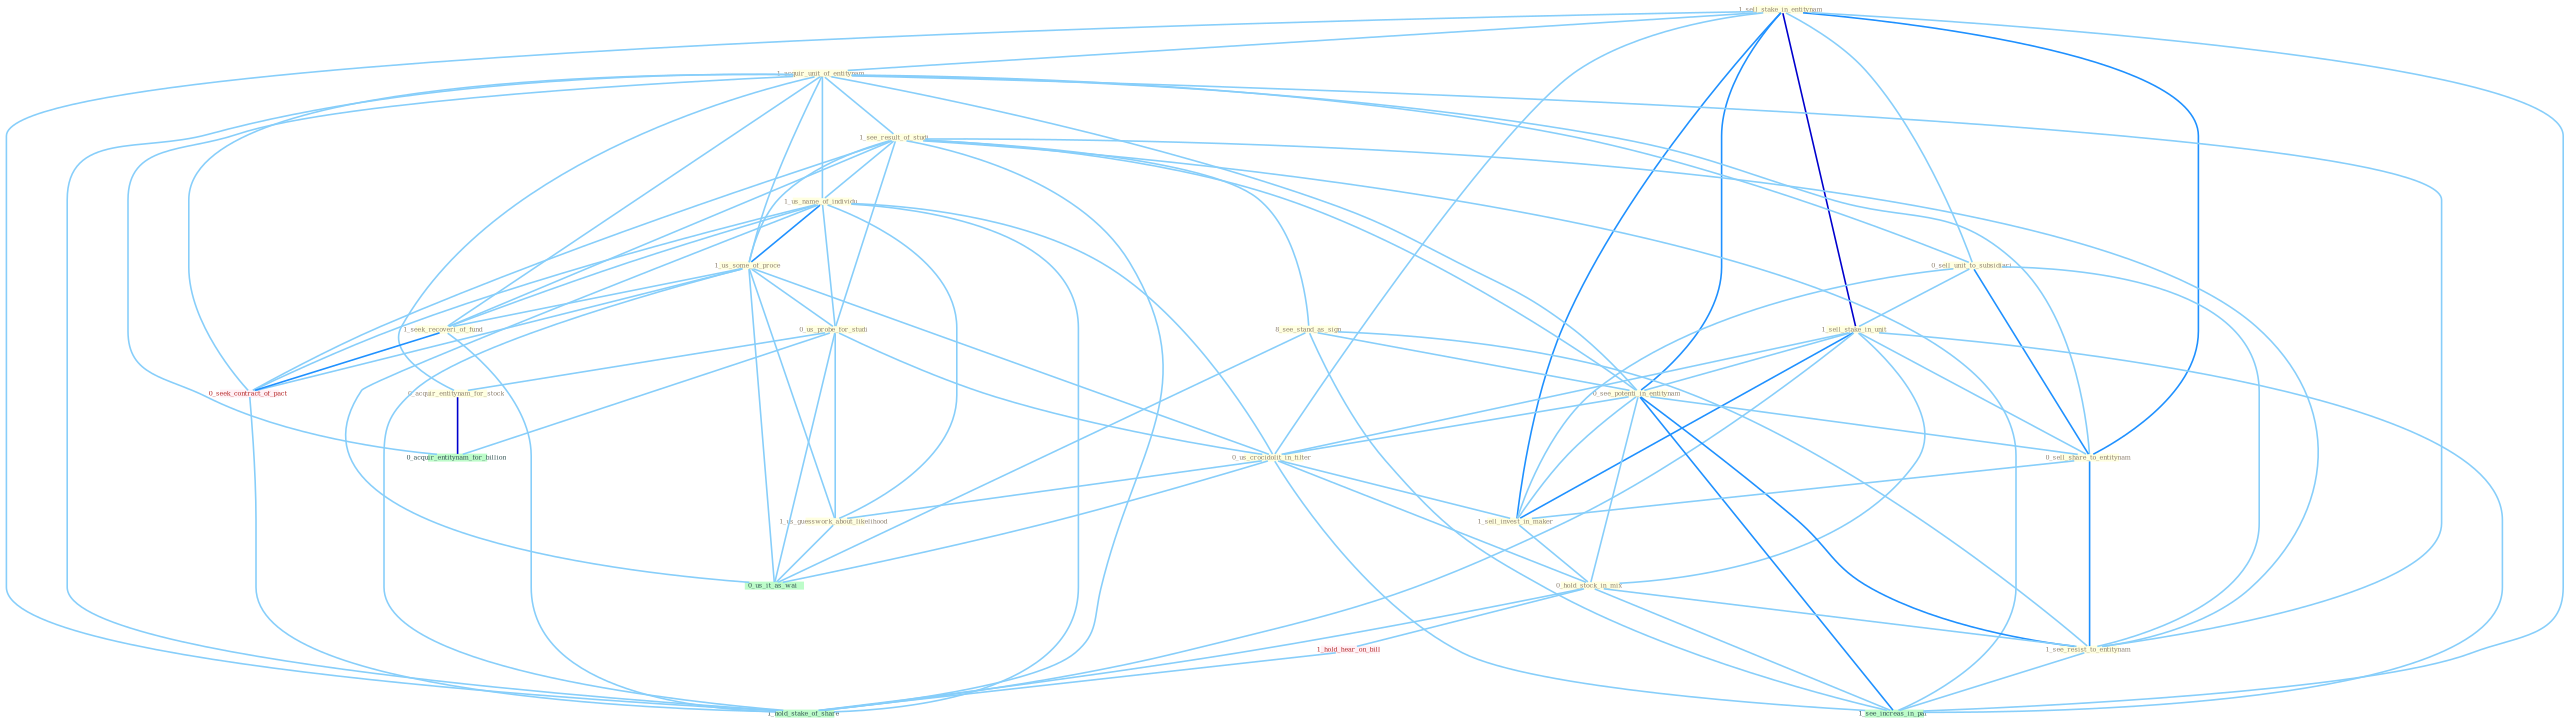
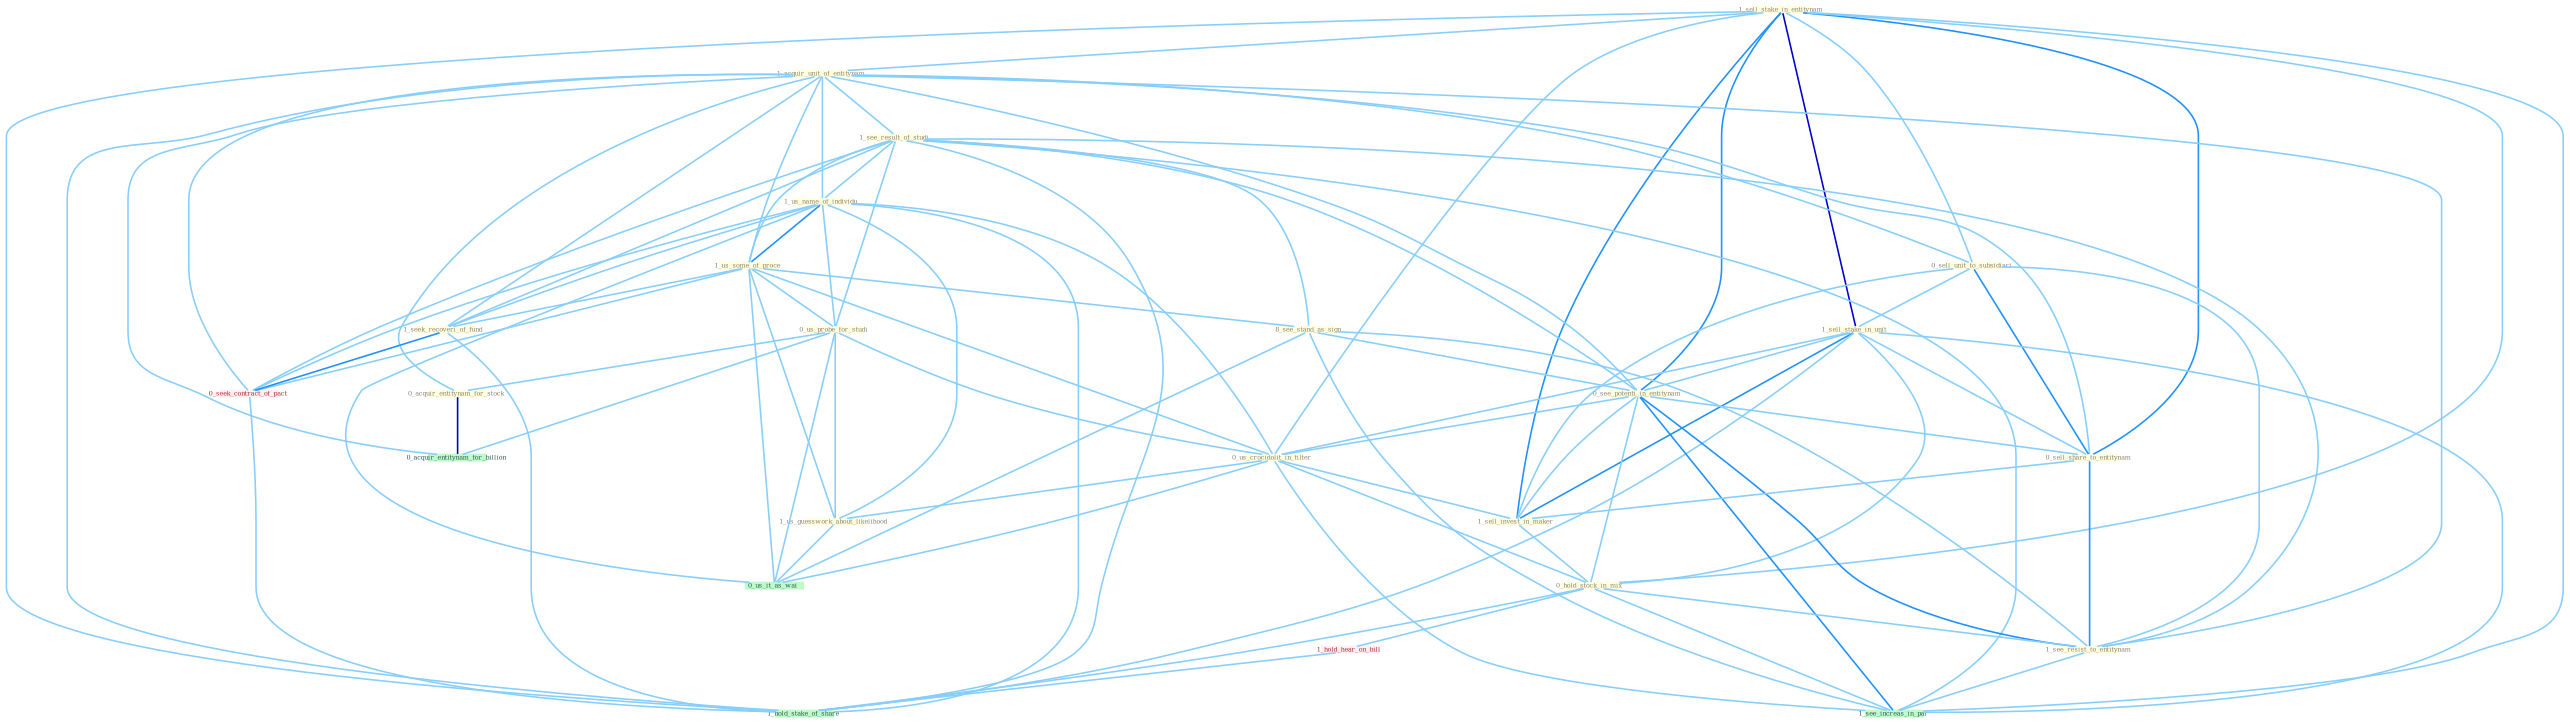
none -> (2493, 350)
(384, 525) -> (1029, 298)
